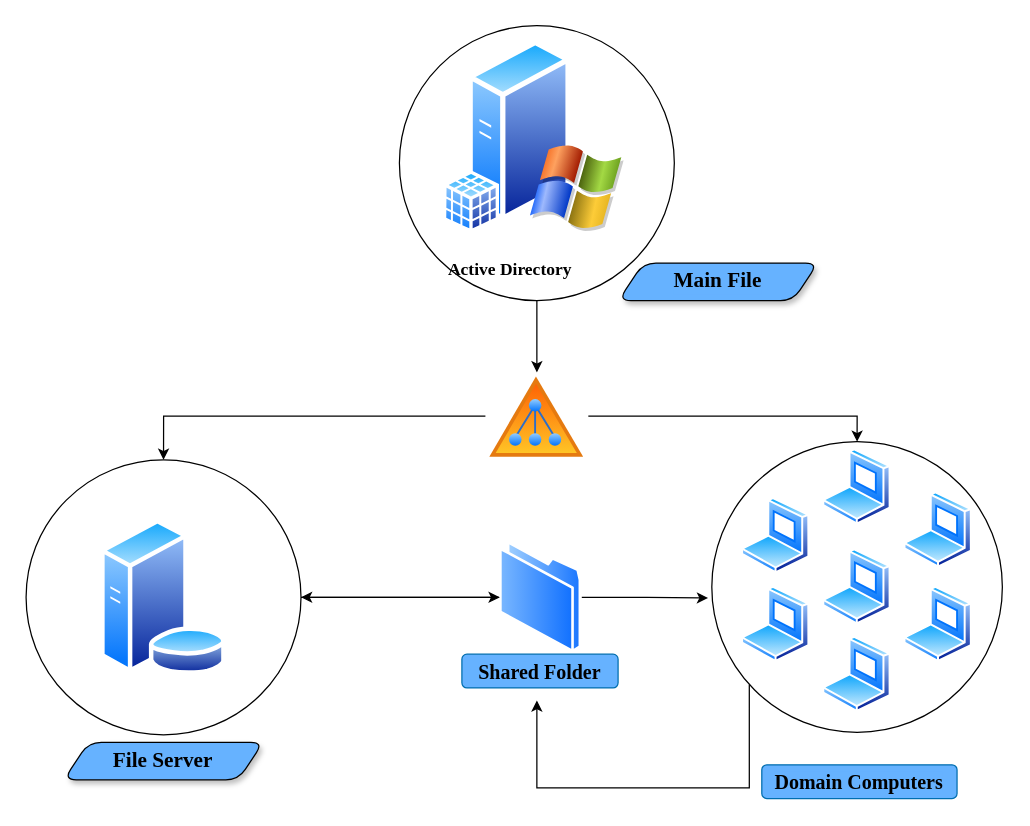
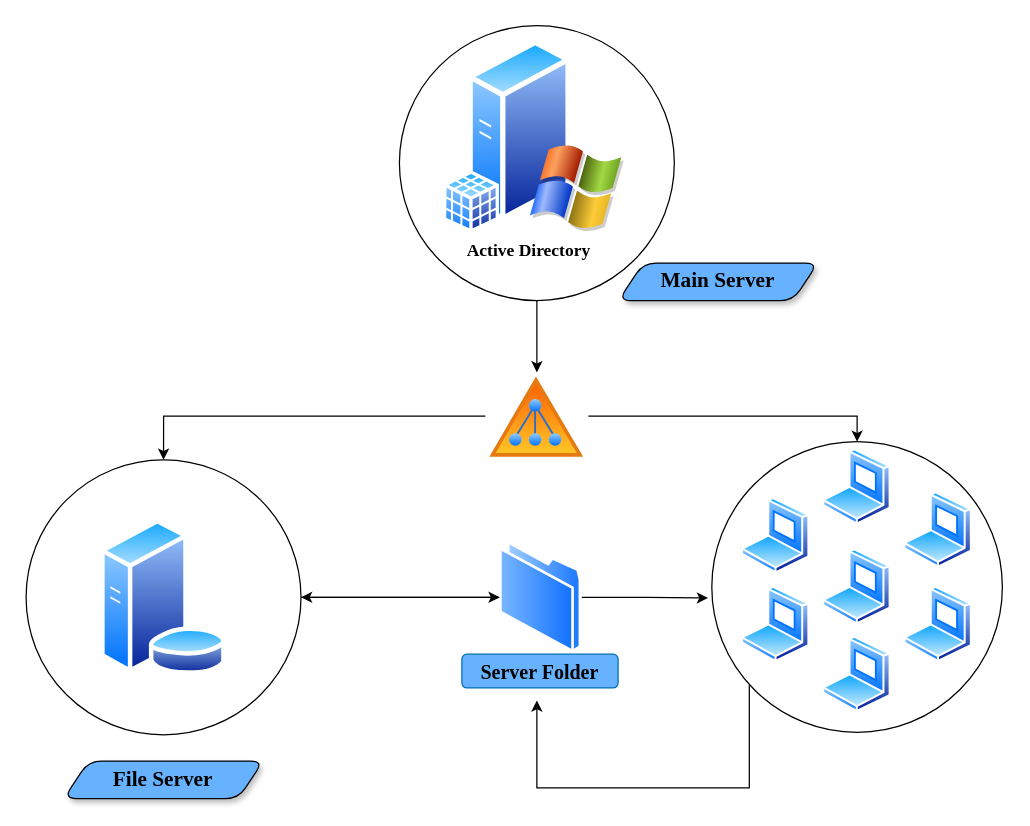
(512, 271) -> (531, 252)
(718, 282) -> (718, 282)
(540, 672) -> (540, 672)
(163, 761) -> (163, 780)
(860, 782) -> none
